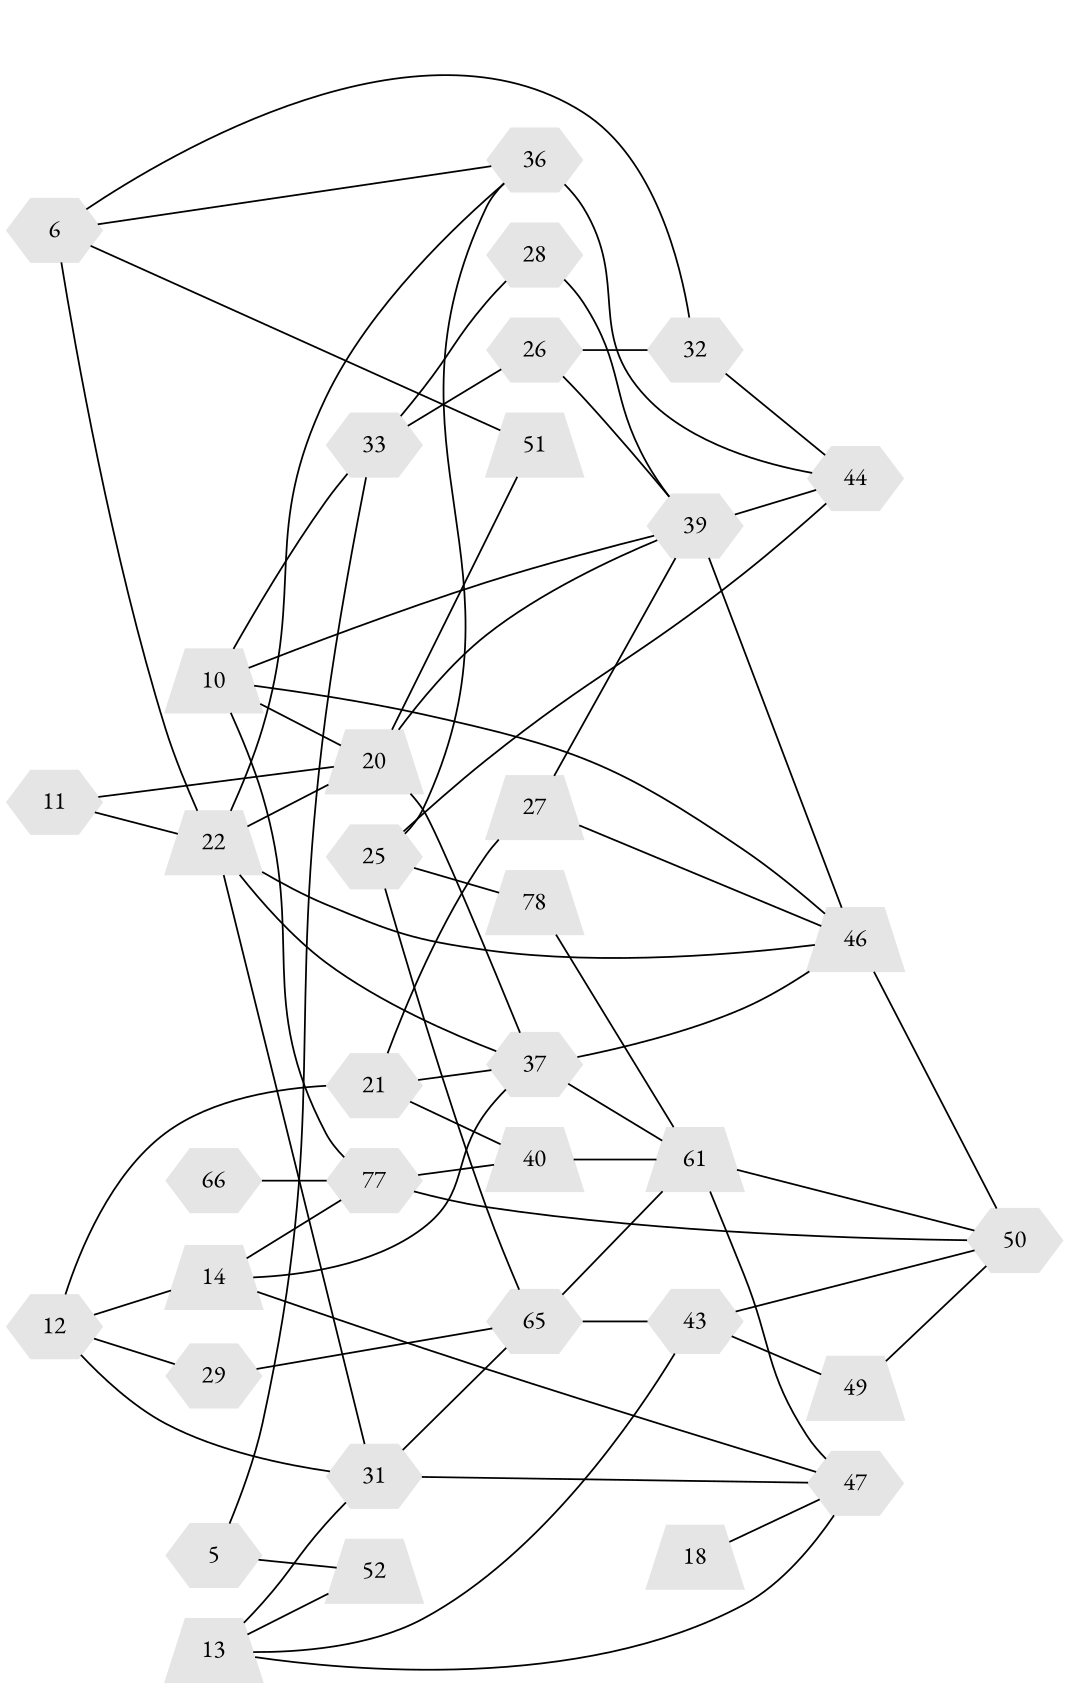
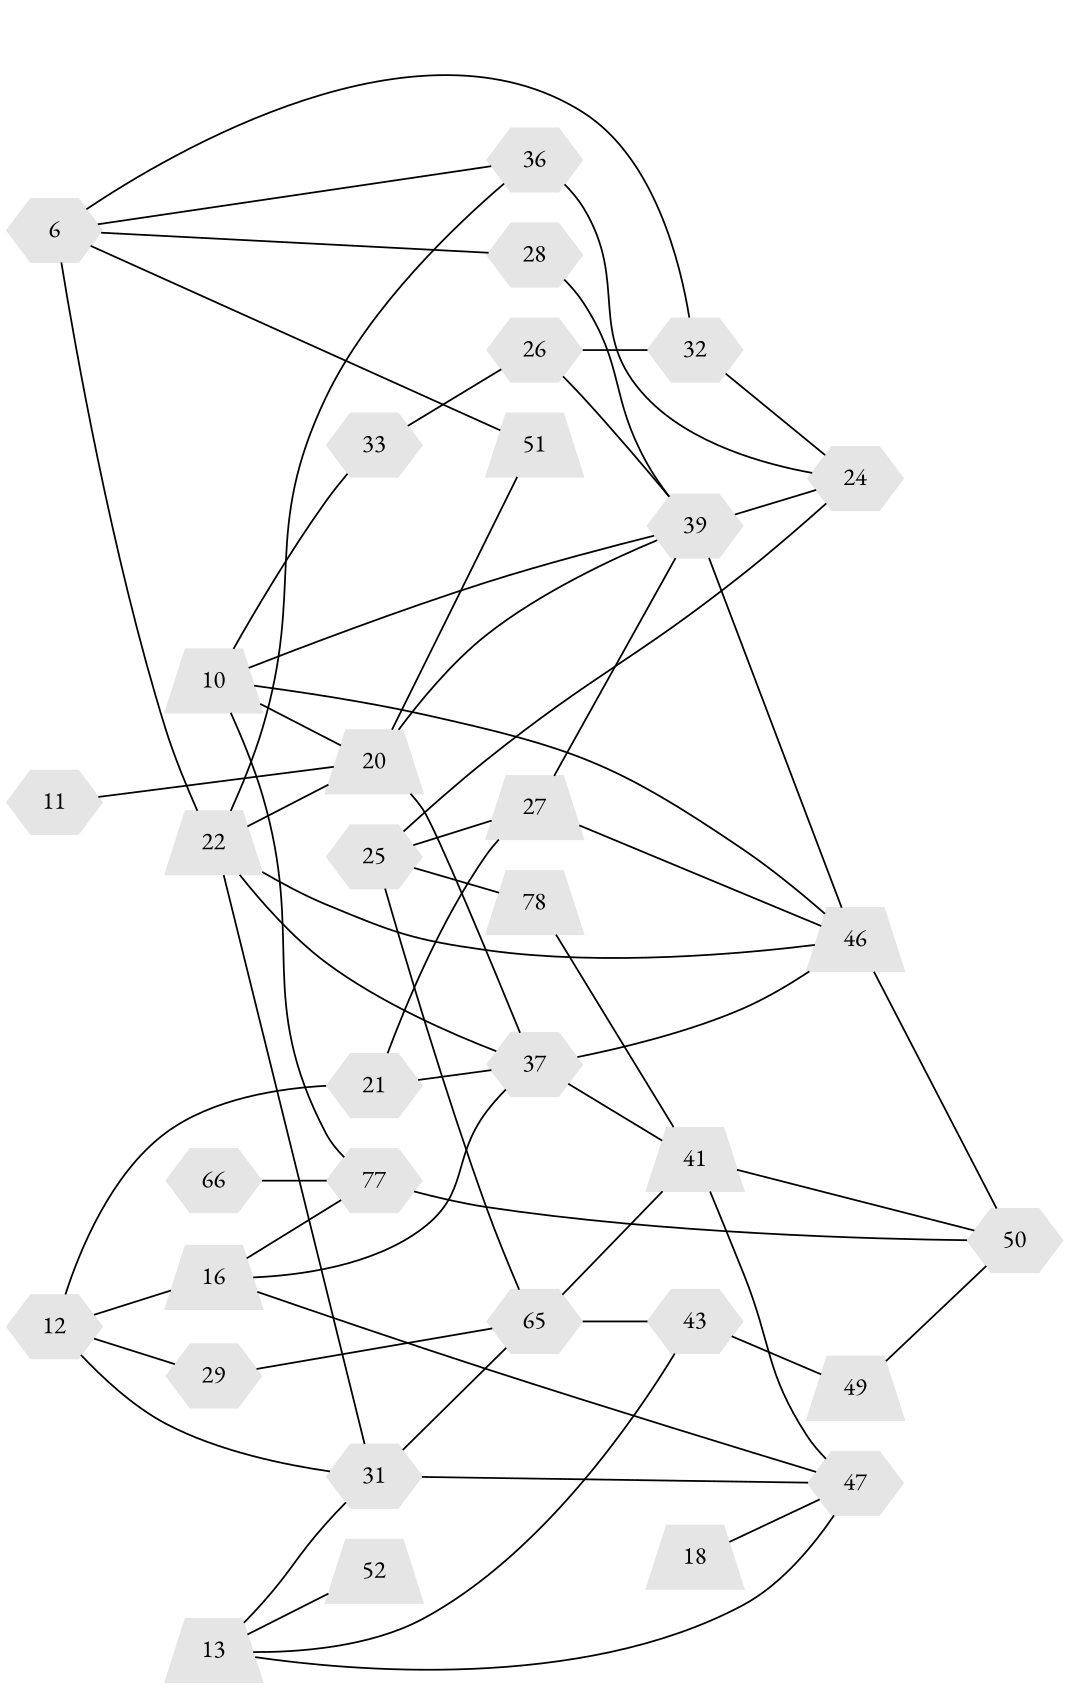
(460, 337) -> (295, 243)
(856, 479) -> (856, 479)
(455, 508) -> (452, 833)
(136, 823) -> none
(535, 1160) -> none
(695, 1160) -> (695, 1160)
(214, 1277) -> (214, 1277)
(855, 1281) -> none
(214, 1555) -> none
